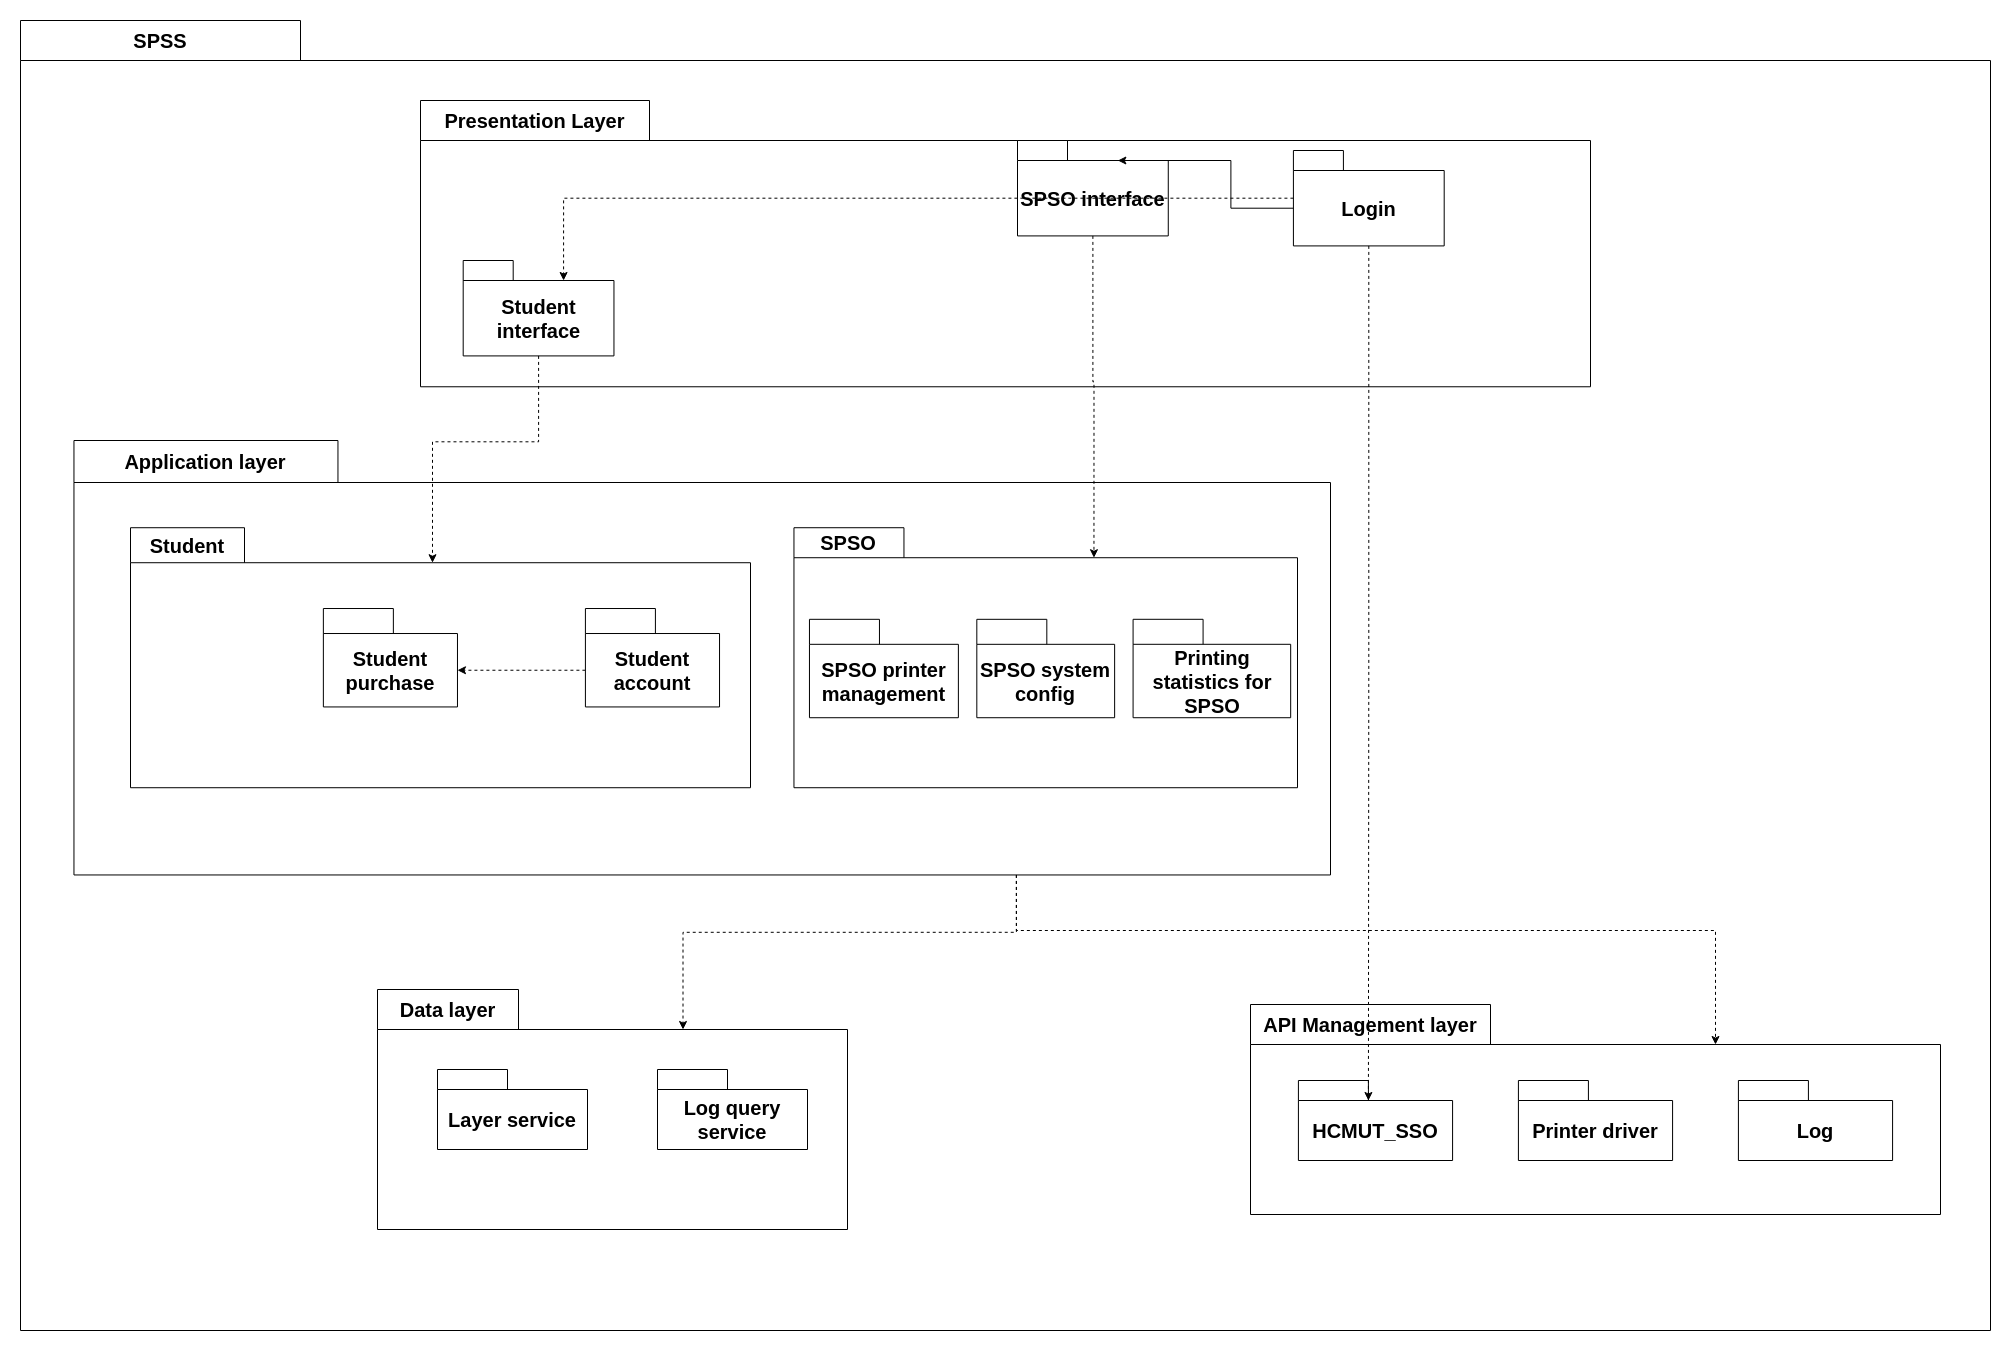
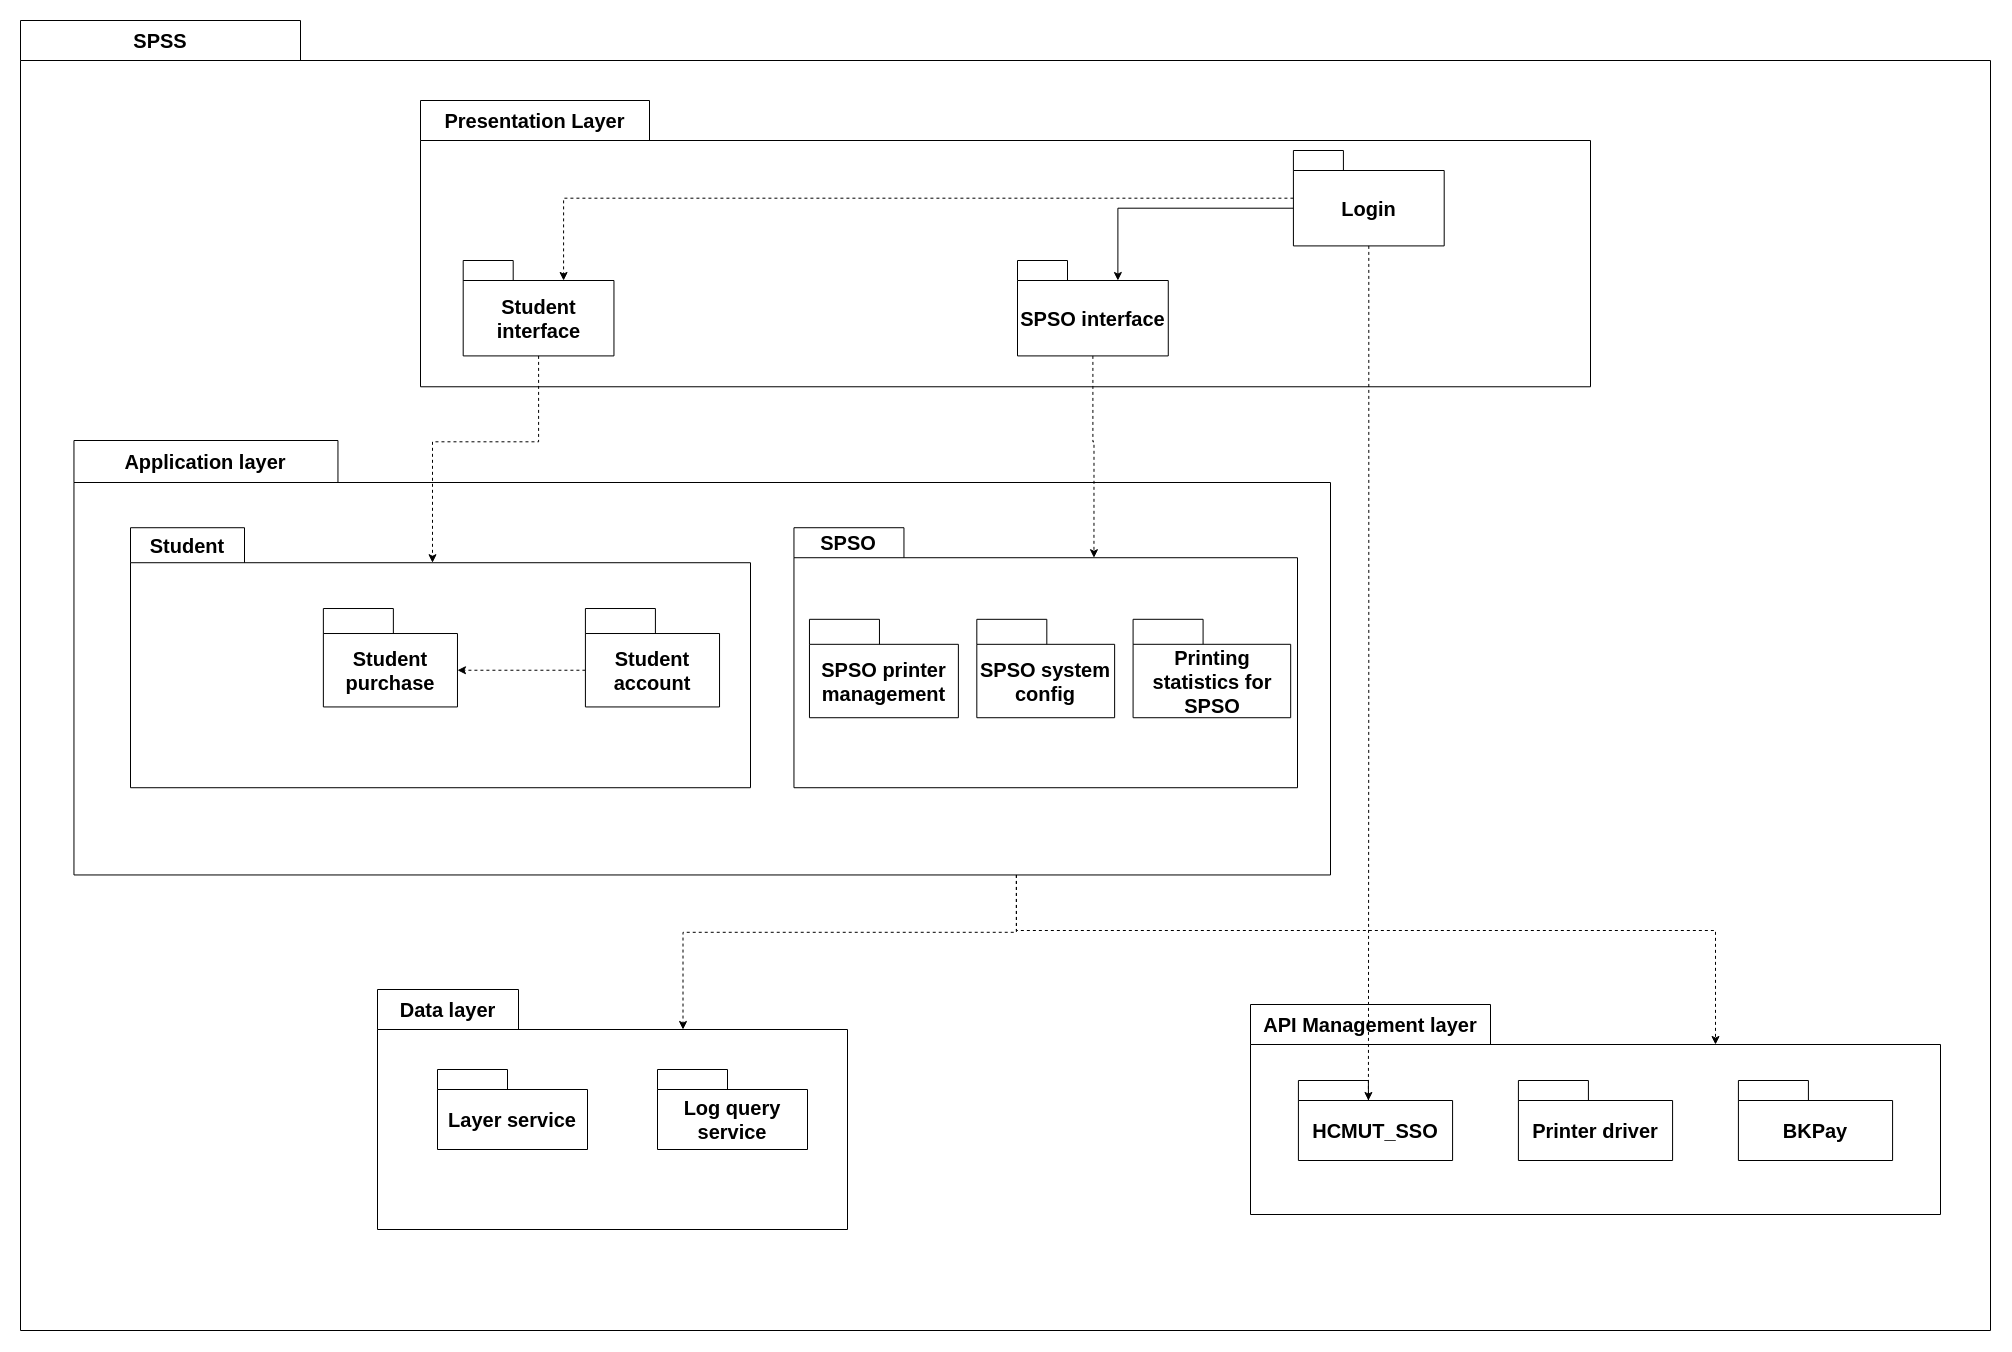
(1093, 188) -> (1093, 308)
(1816, 1131) -> (1816, 1131)
